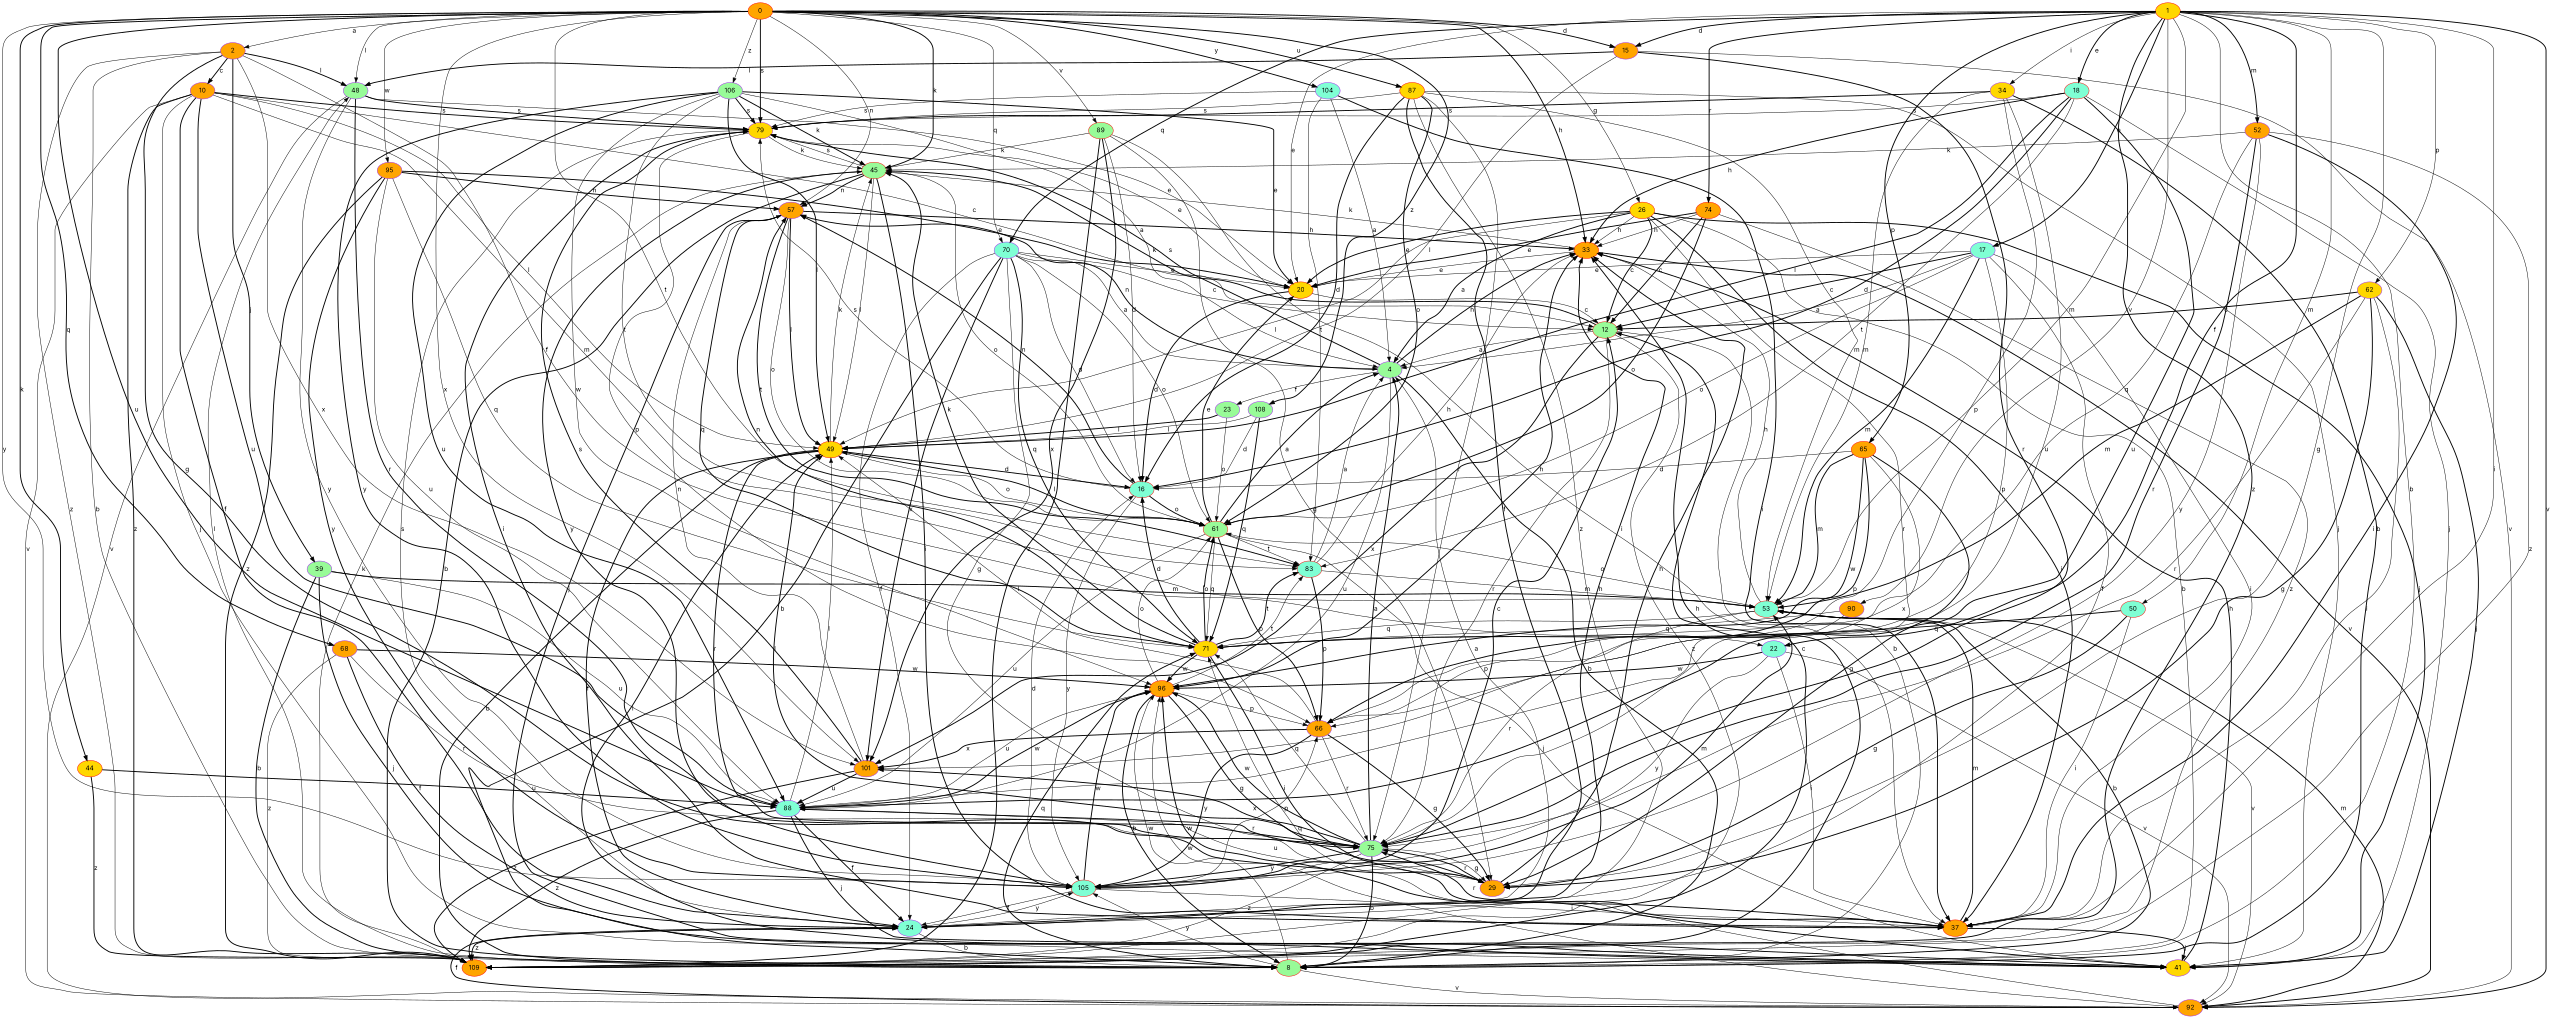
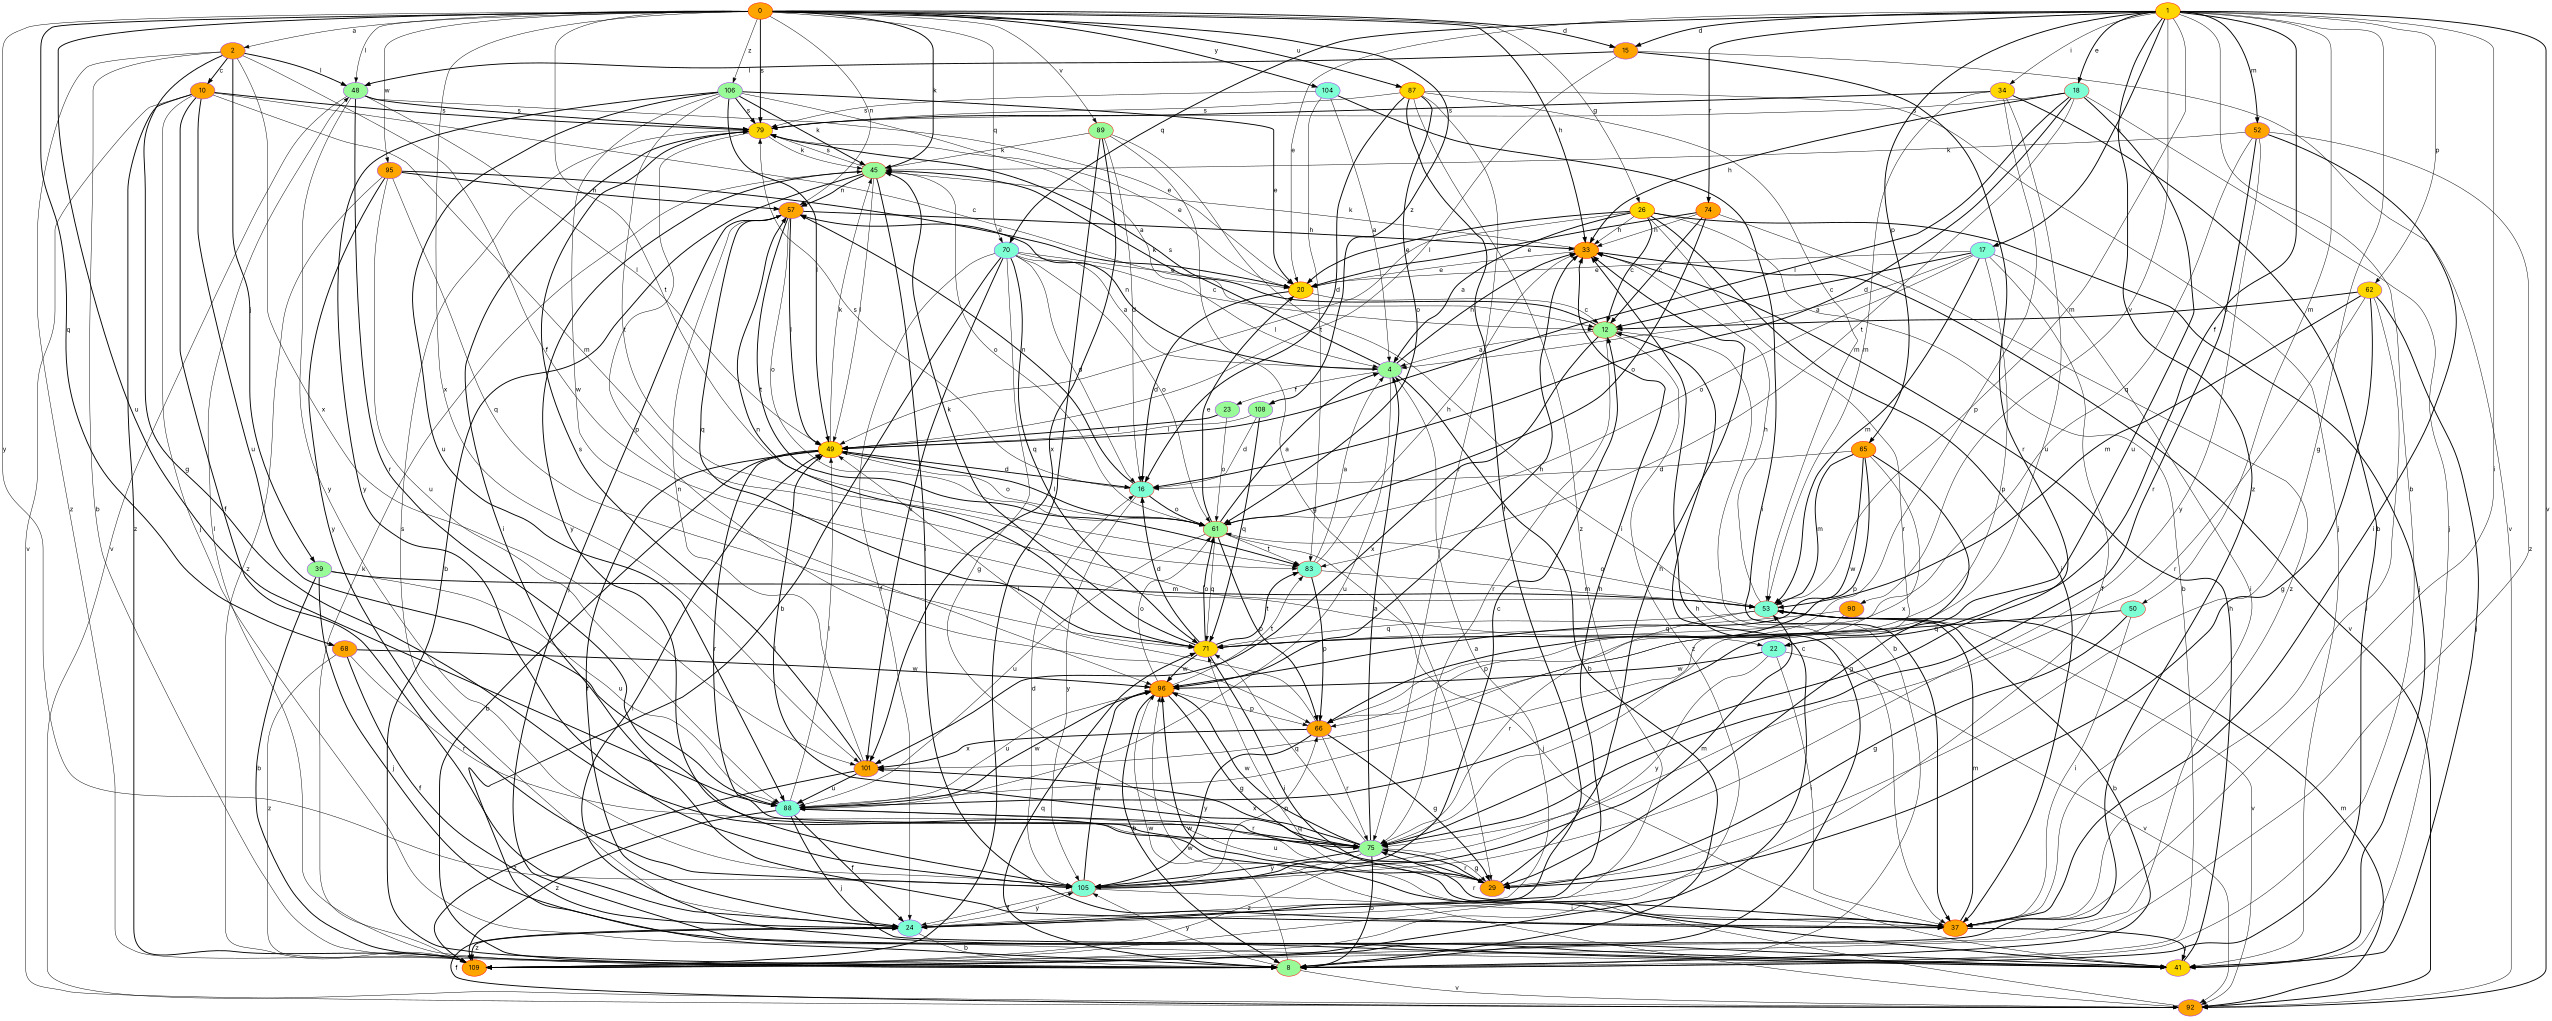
(506, 250) -> (606, 251)
(226, 657) -> (226, 657)
(90, 769) -> none
